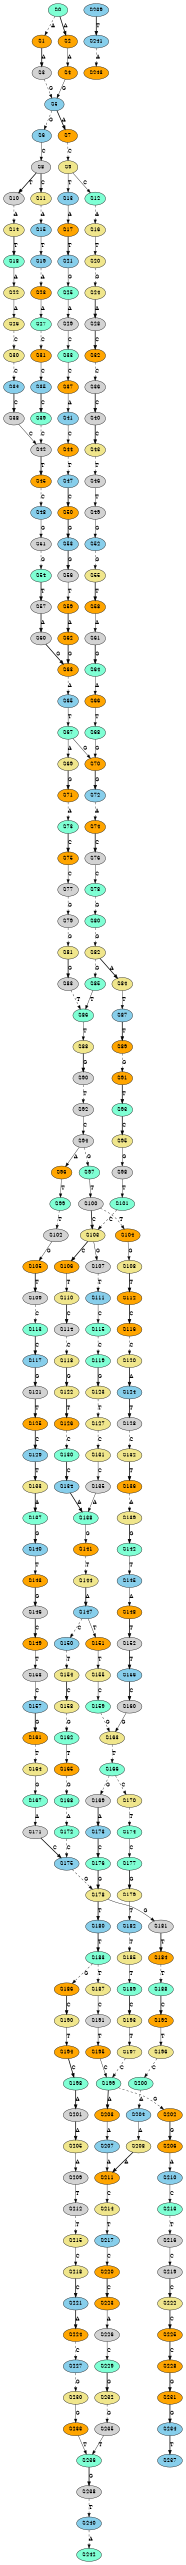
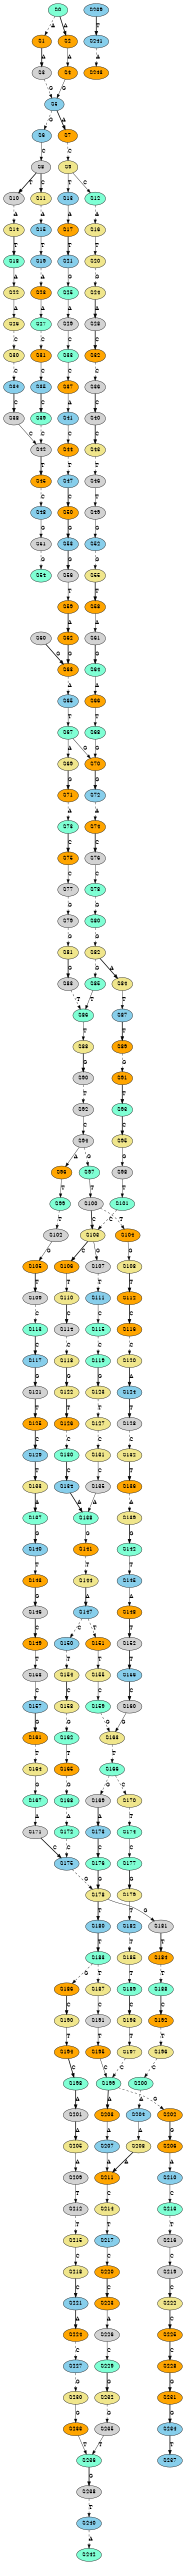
(41, 607) -> none
(91, 1626) -> (91, 1626)
(161, 2035) -> (161, 2035)
